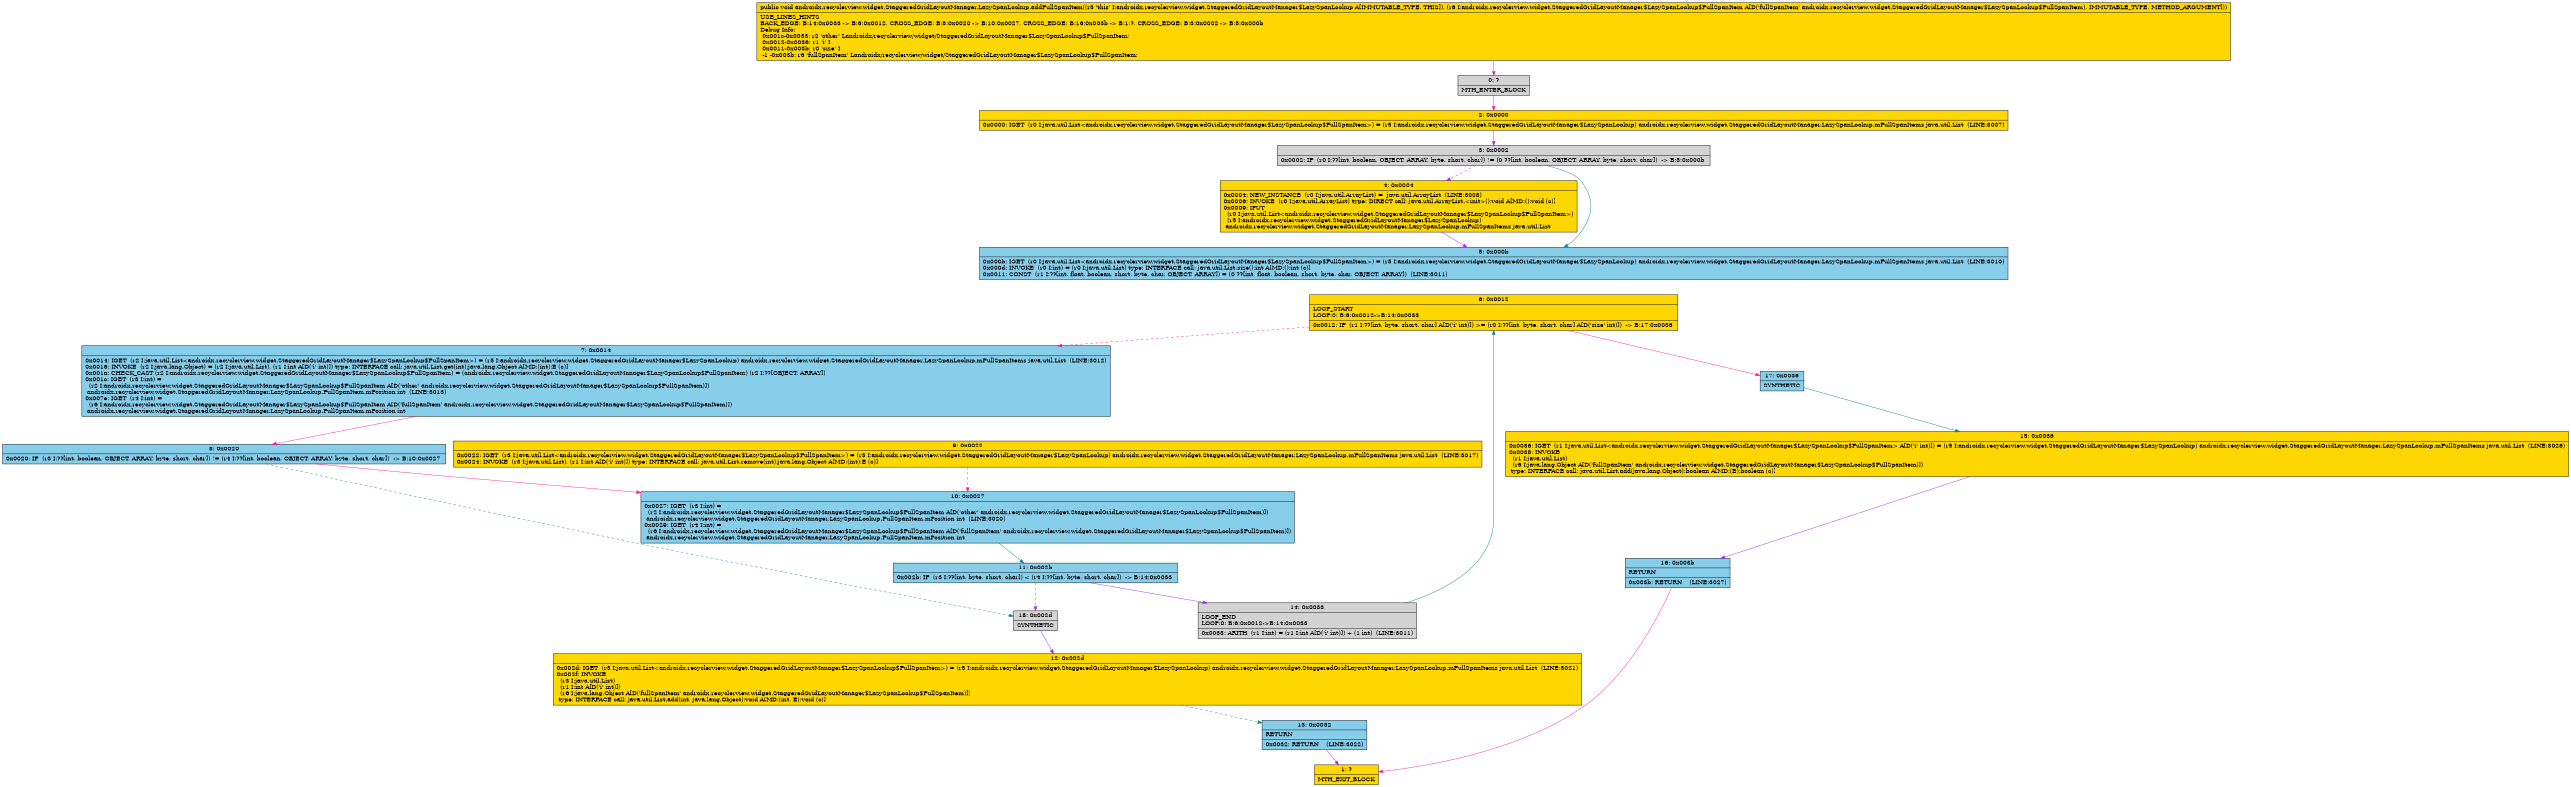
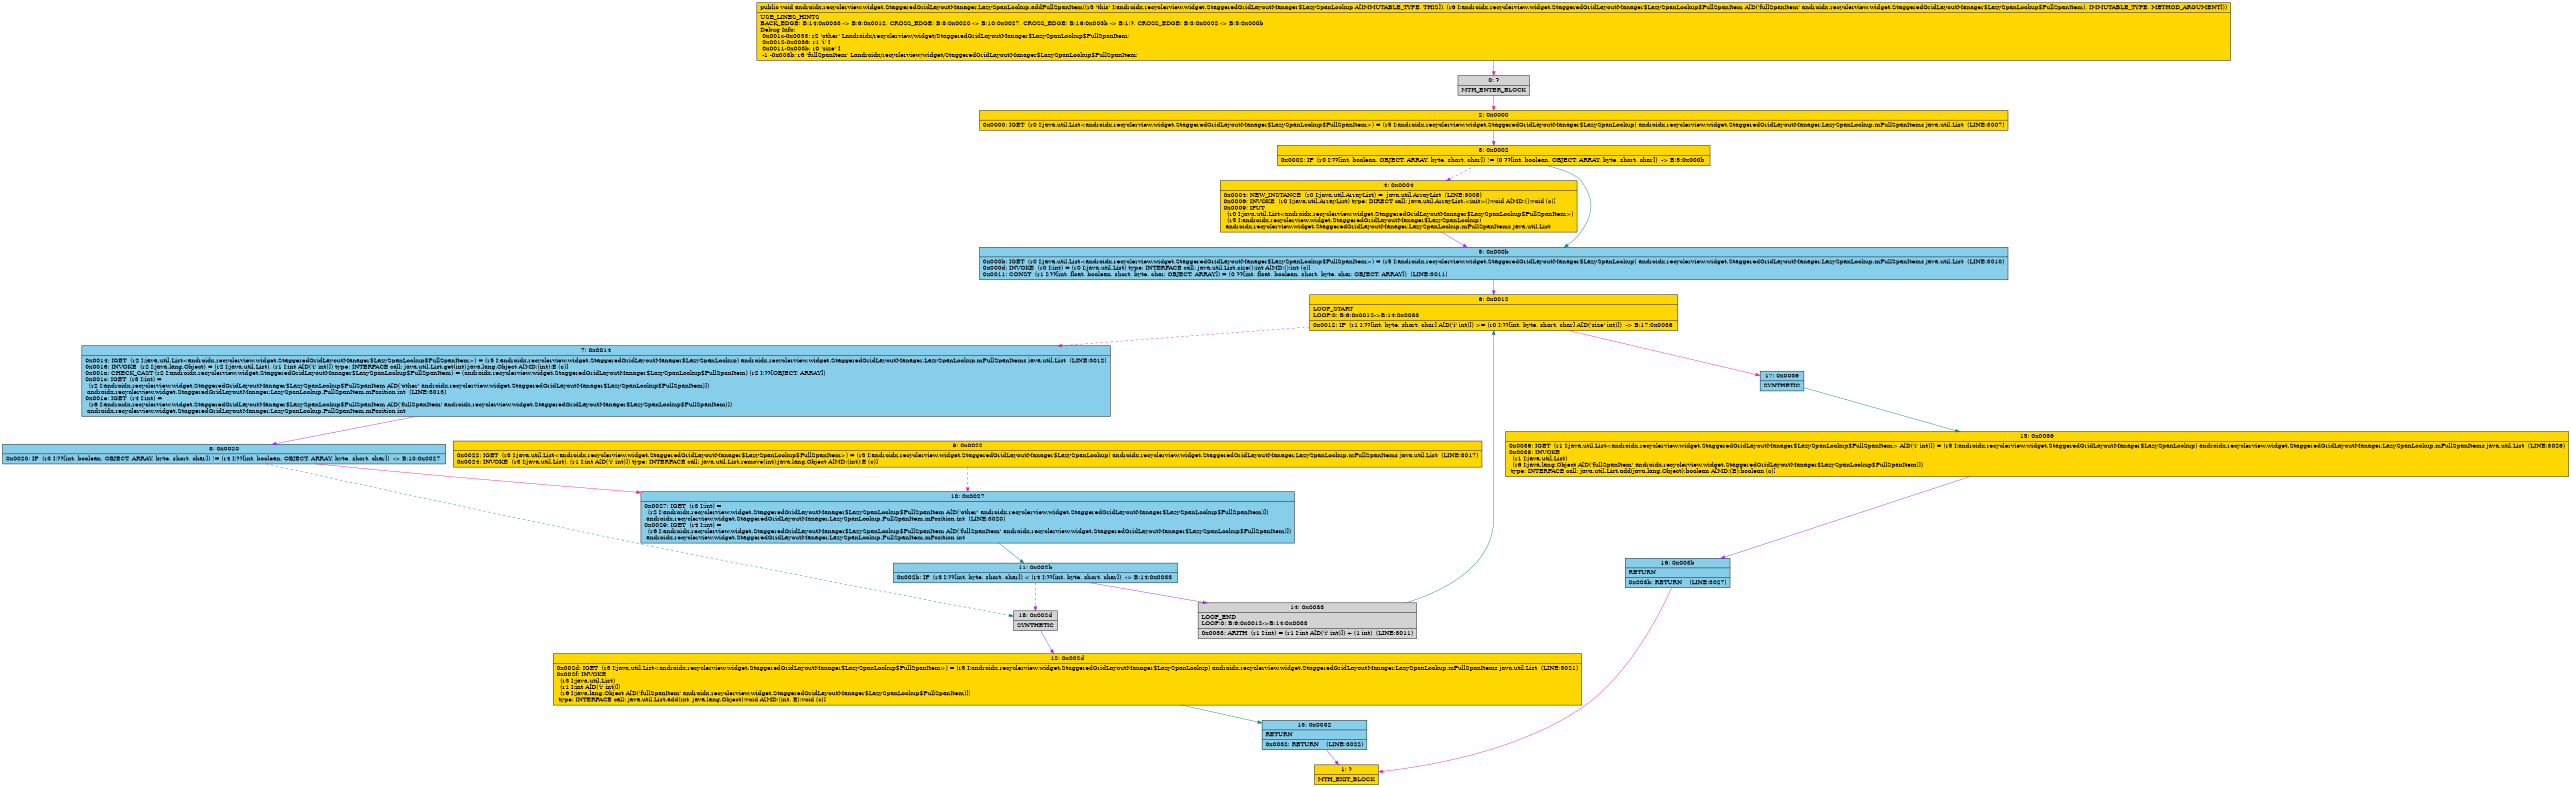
(1494, 155) -> (1494, 155)
none -> (1494, 285)
(125, 399) -> (125, 399)
(347, 430) -> (347, 430)
(1219, 713) -> (1219, 713)
